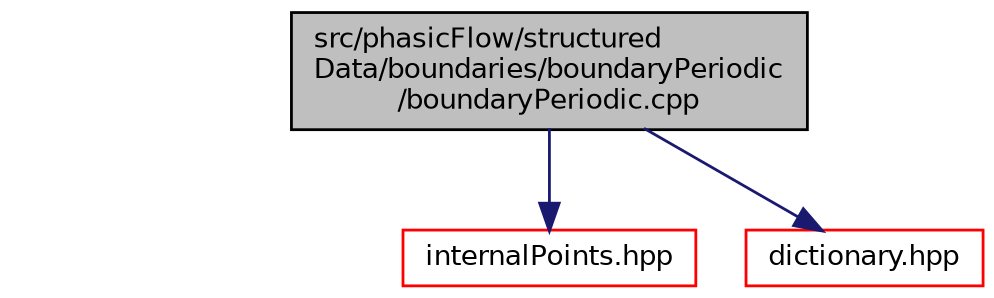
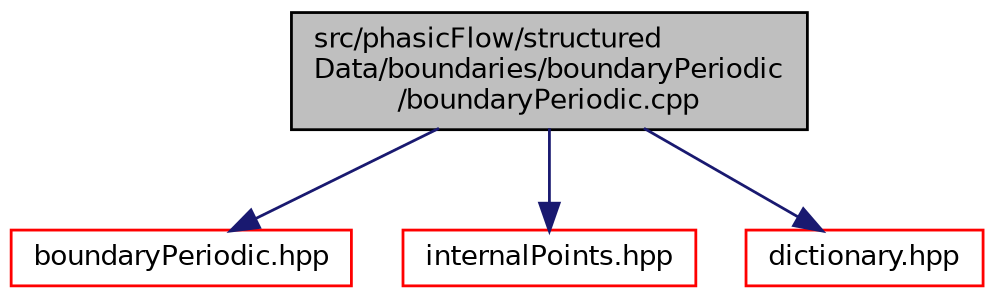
none -> (181, 258)
